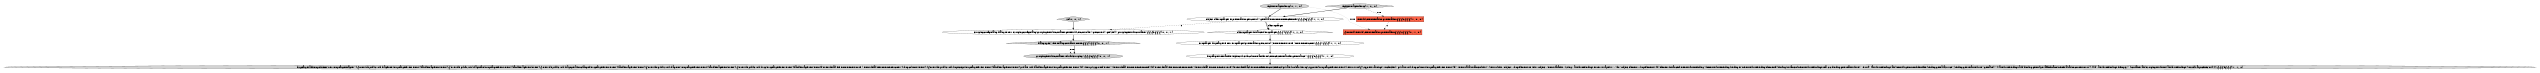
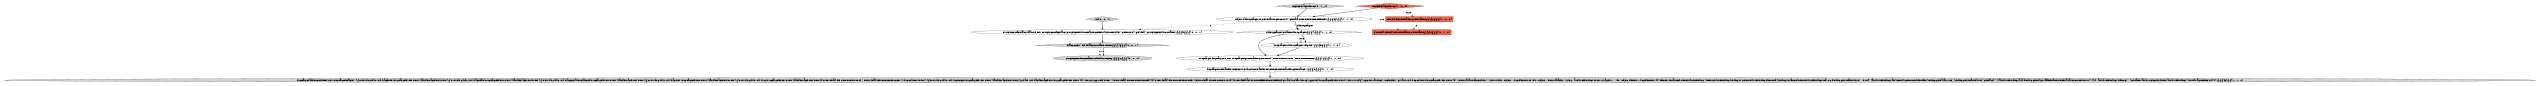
(1284, 6) -> (1310, 6)
(1359, 6) -> (1390, 6)
none -> (1306, 45)
